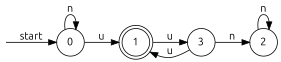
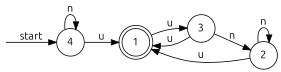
(70, 42) -> (70, 42)
none -> (204, 62)
